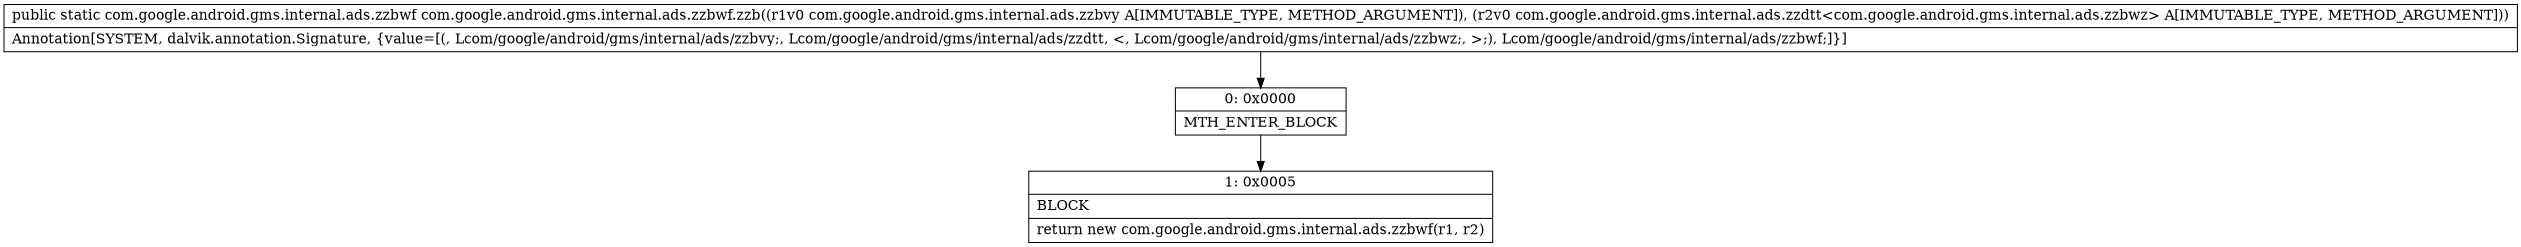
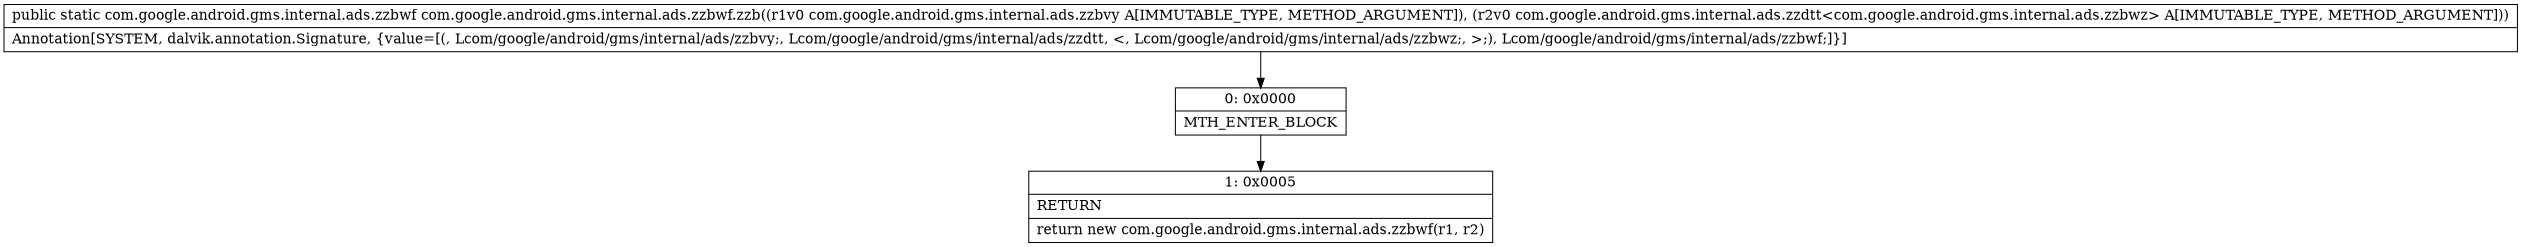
(1063, 206) -> (1069, 206)
